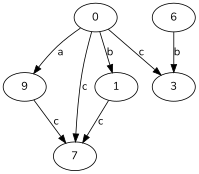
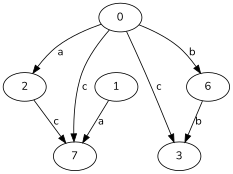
(105, 48) -> (171, 41)
(25, 87) -> (25, 87)
(101, 122) -> (101, 122)
